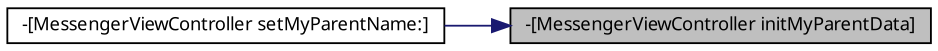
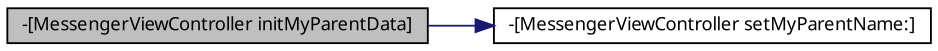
(468, 26) -> (452, 26)
